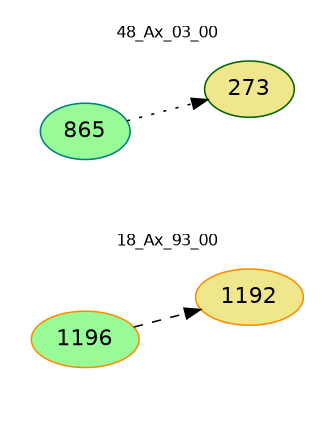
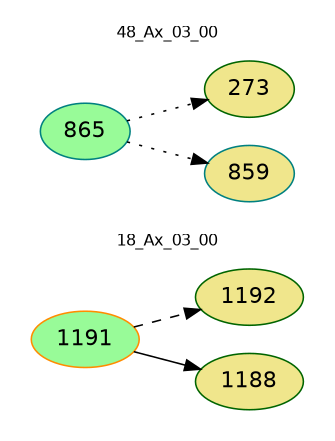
none -> (249, 174)
(167, 242) -> (167, 242)
(249, 297) -> (249, 297)
(85, 339) -> (85, 339)
none -> (249, 382)
